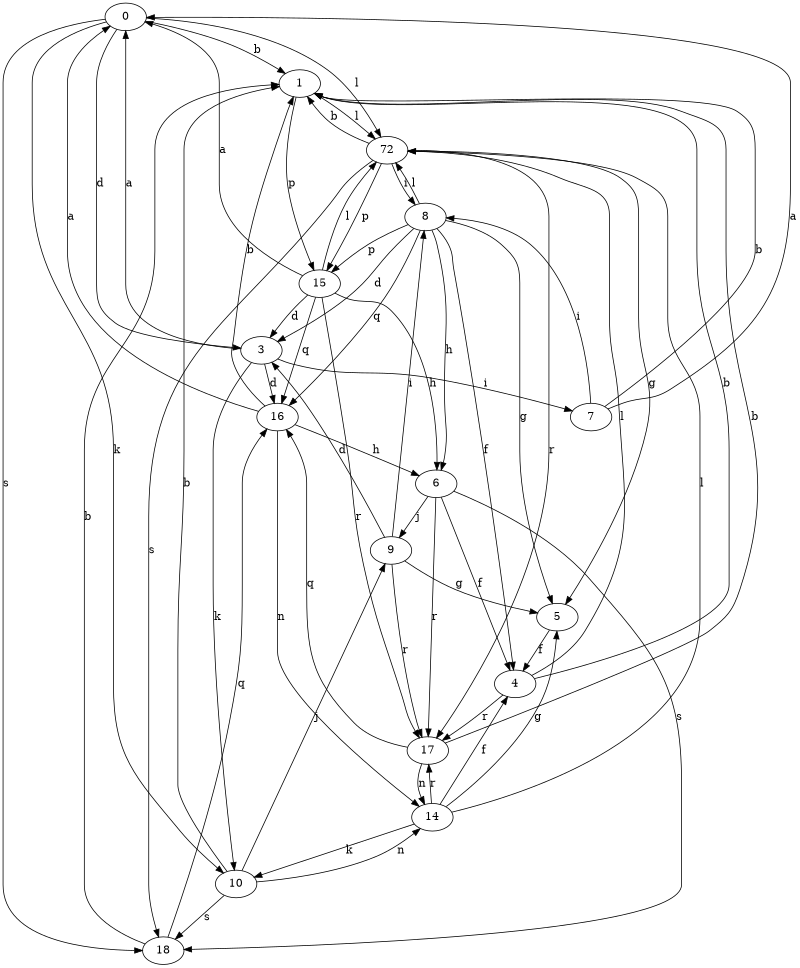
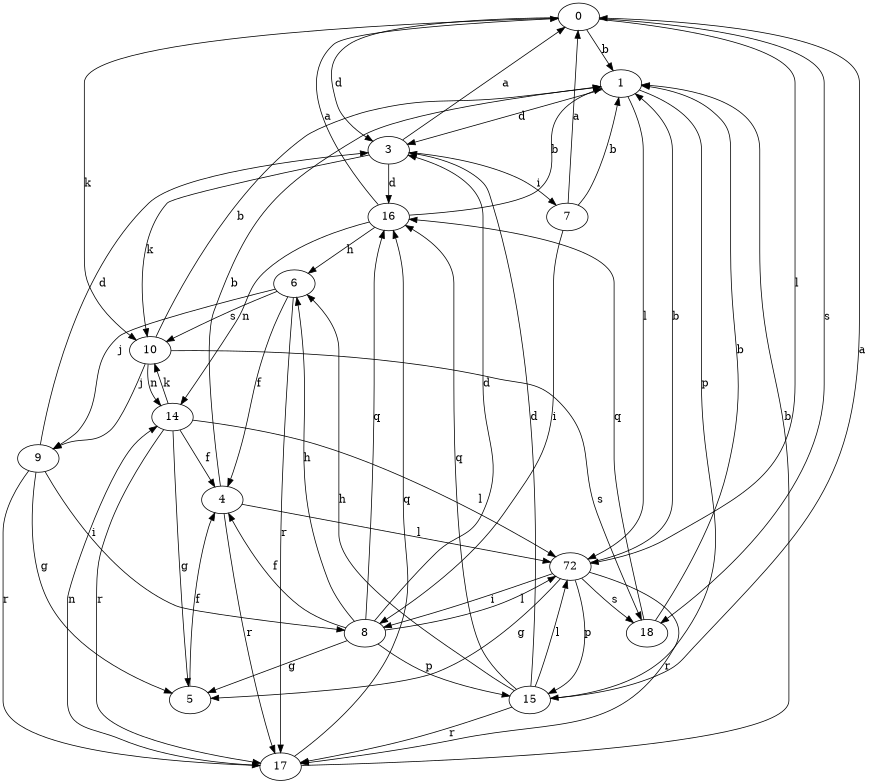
none -> (508, 116)
(680, 886) -> (225, 314)
